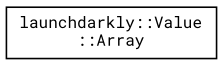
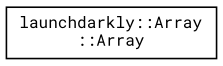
(111, 33) -> (111, 33)
